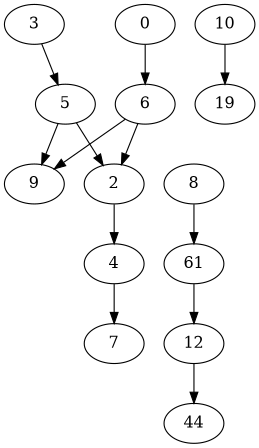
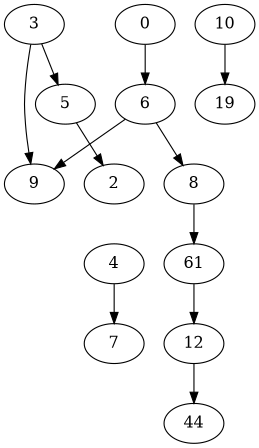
(52, 139) -> (25, 99)
(132, 139) -> (167, 139)
(114, 218) -> none
